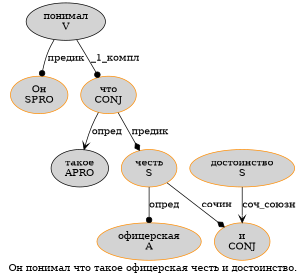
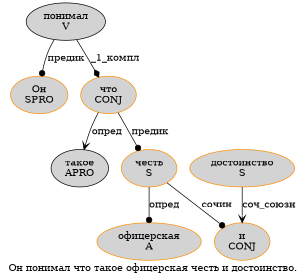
(86, 56) -> (86, 55)
(127, 128) -> (127, 129)
(192, 202) -> (193, 203)
